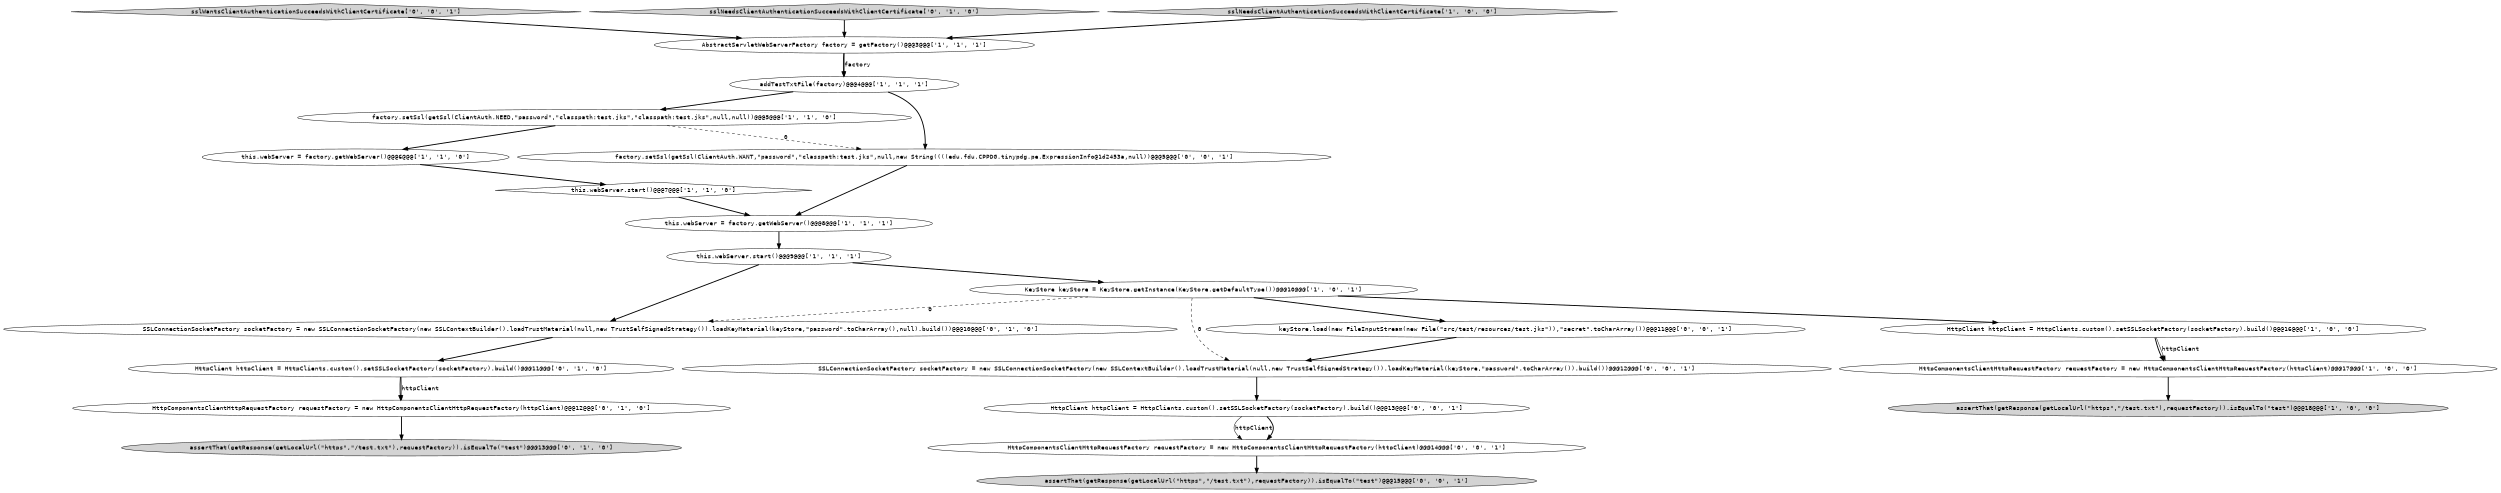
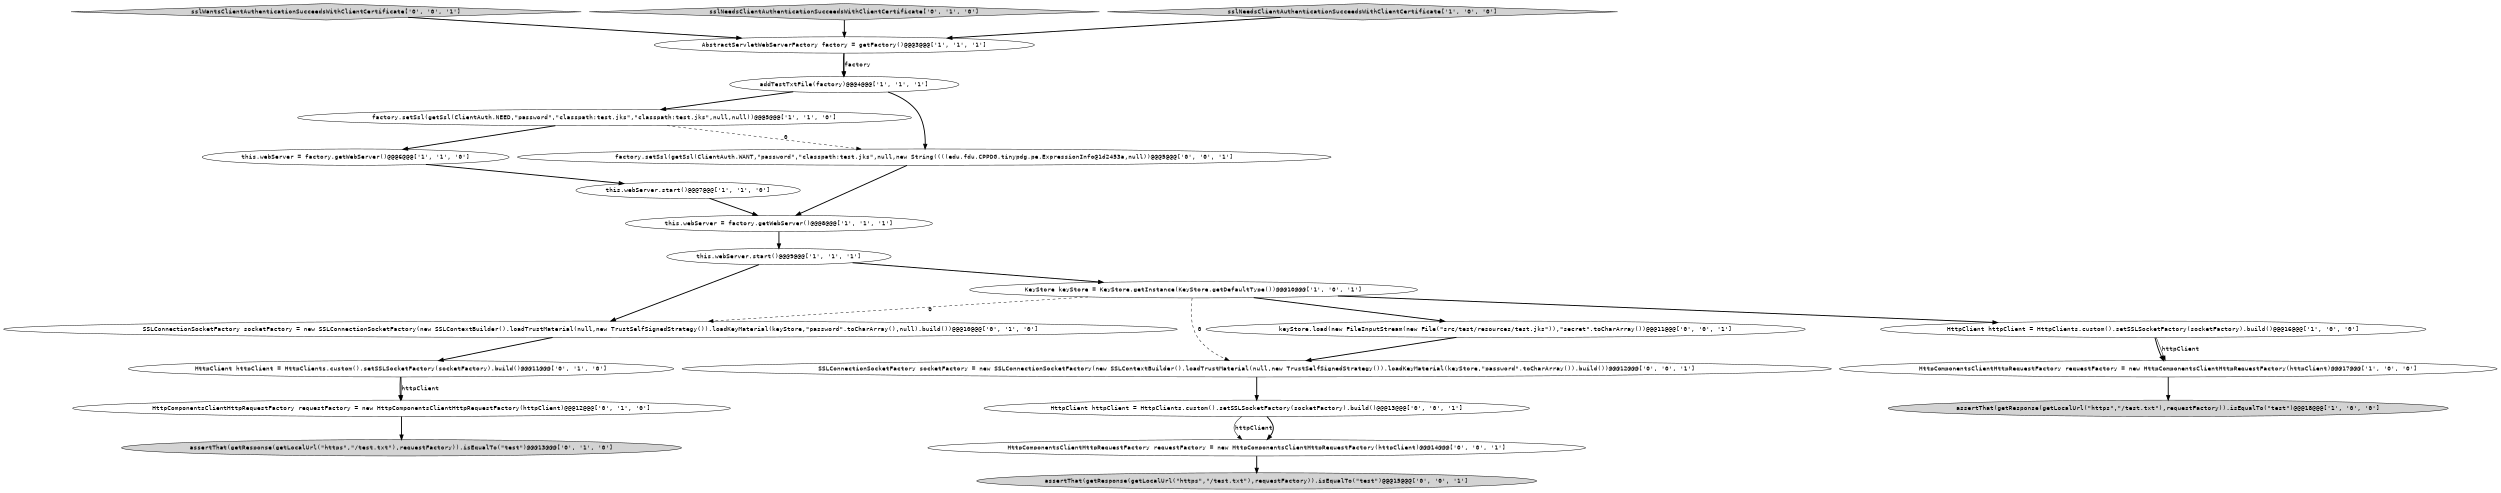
(654, 190) -> (688, 190)
